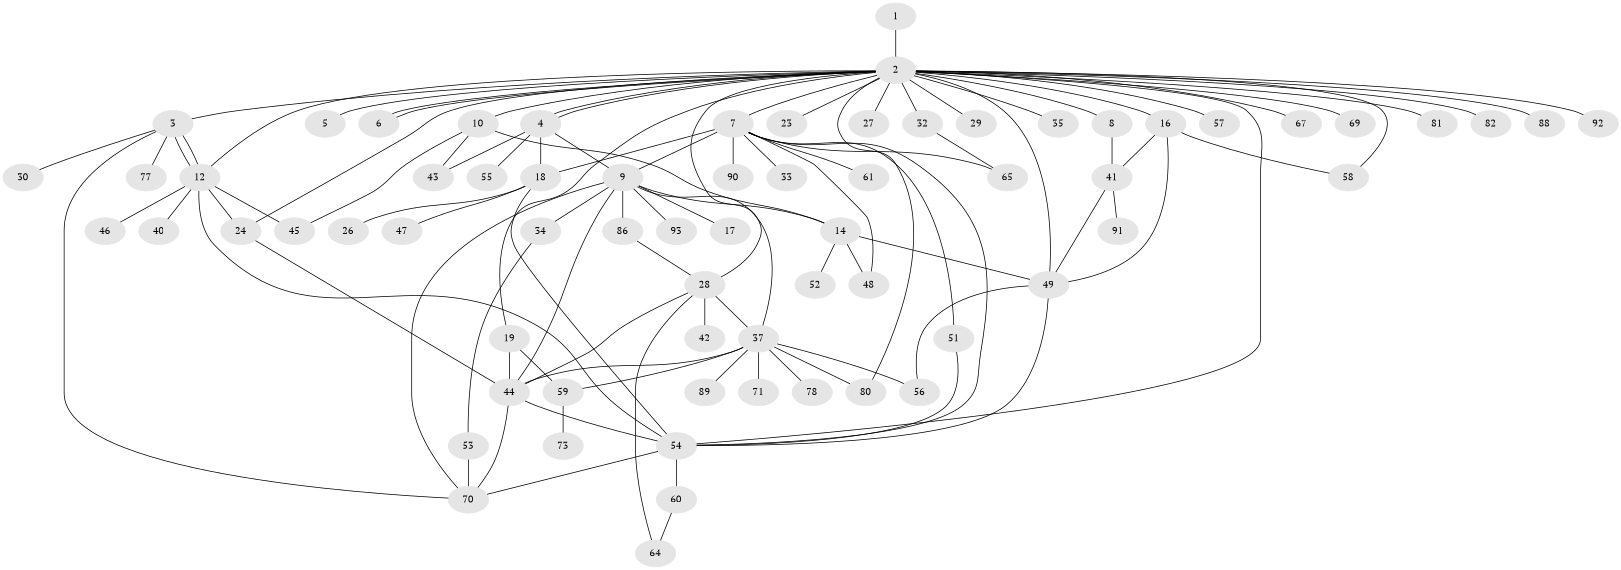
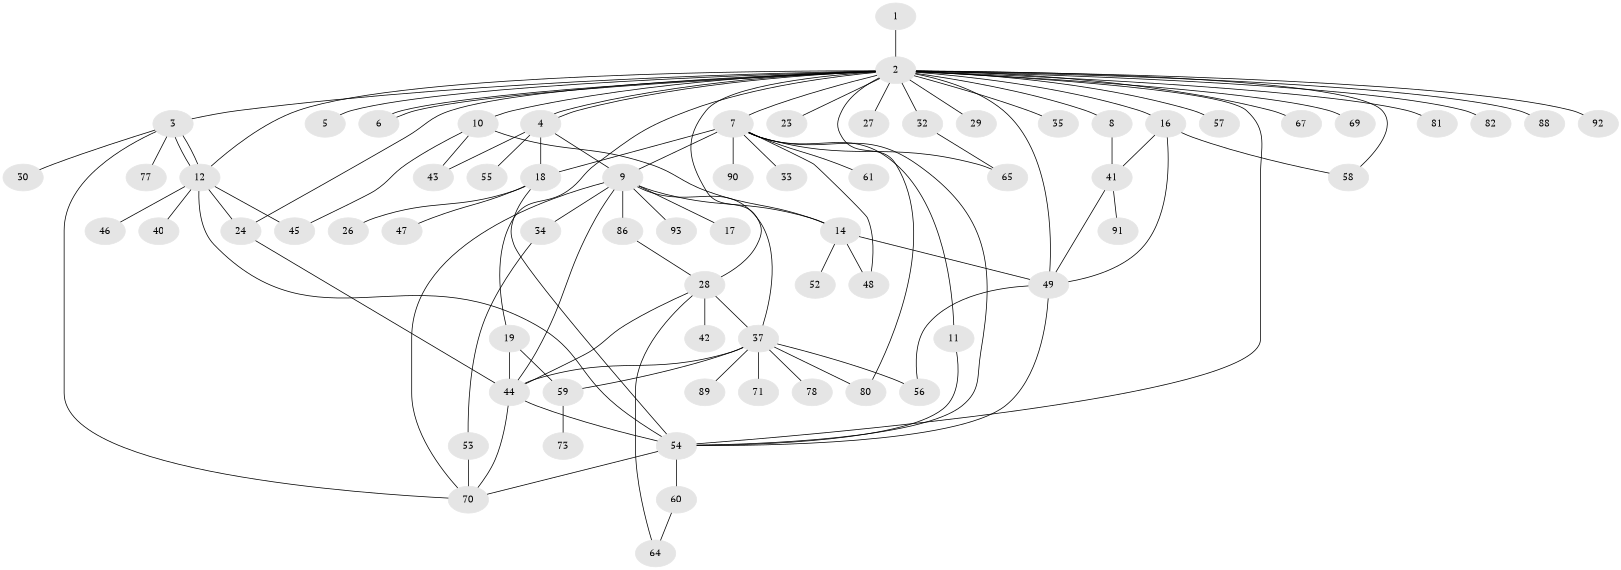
(954, 339) -> (954, 339)
